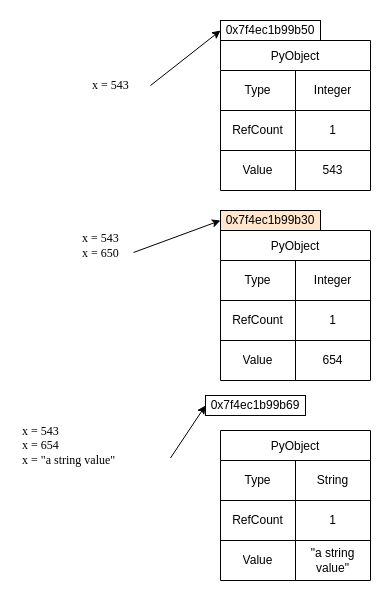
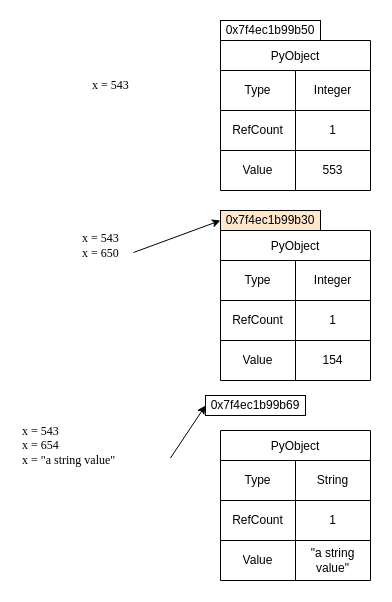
(183, 60) -> none
(333, 171) -> (333, 171)
(333, 361) -> (333, 361)
